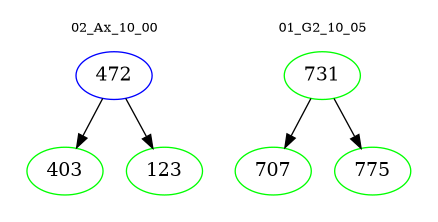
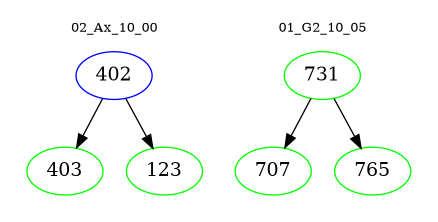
(114, 76) -> (114, 76)
(373, 171) -> (373, 171)
